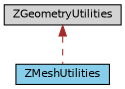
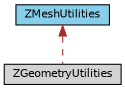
(63, 50) -> (63, 50)
